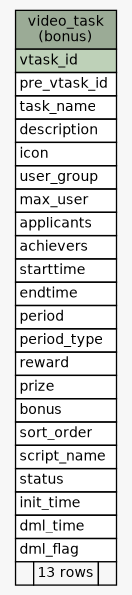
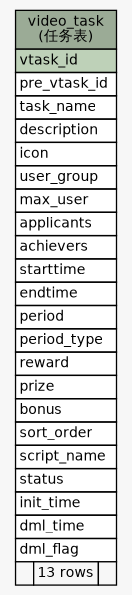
(66, 37) -> (66, 37)
